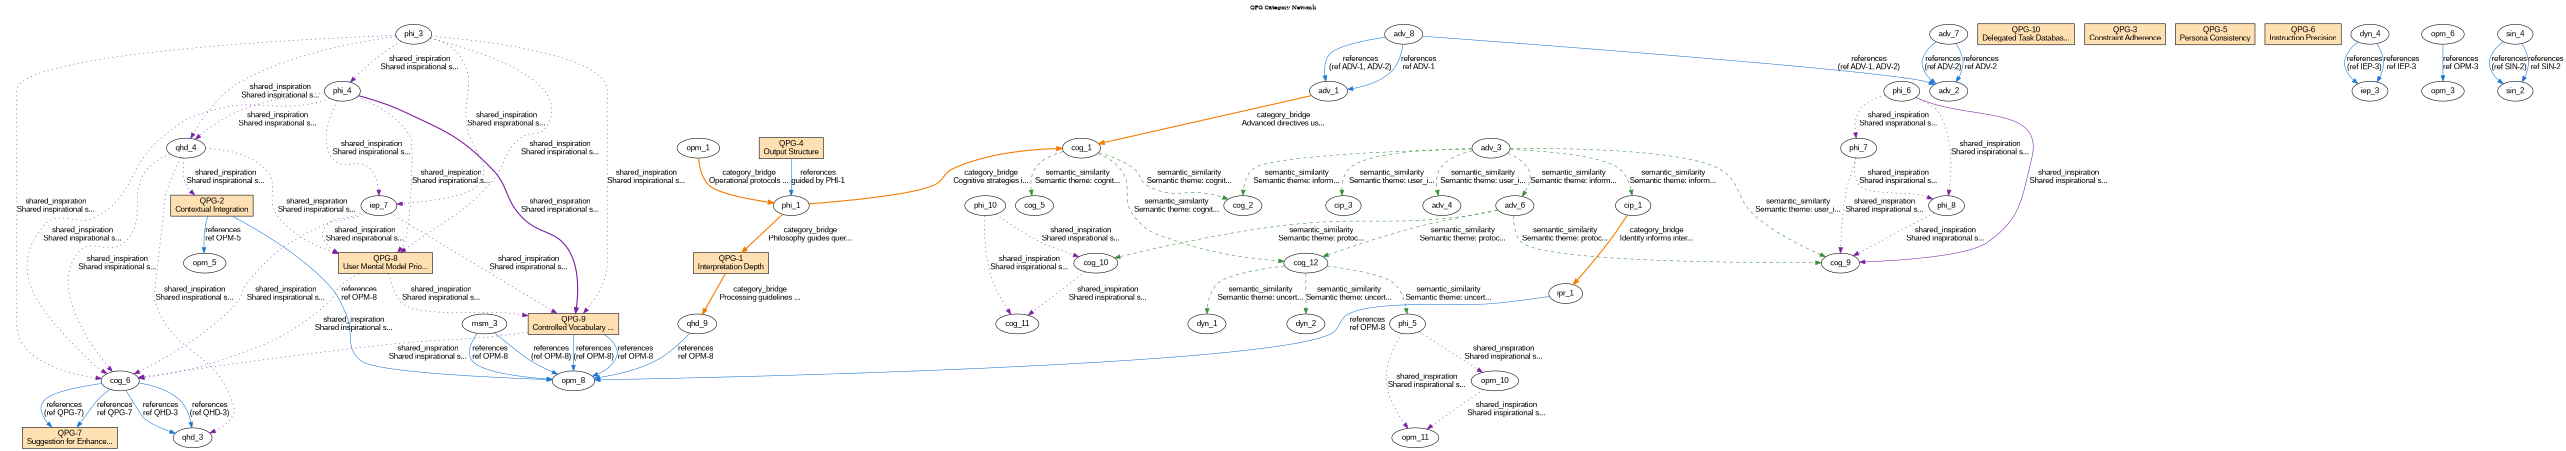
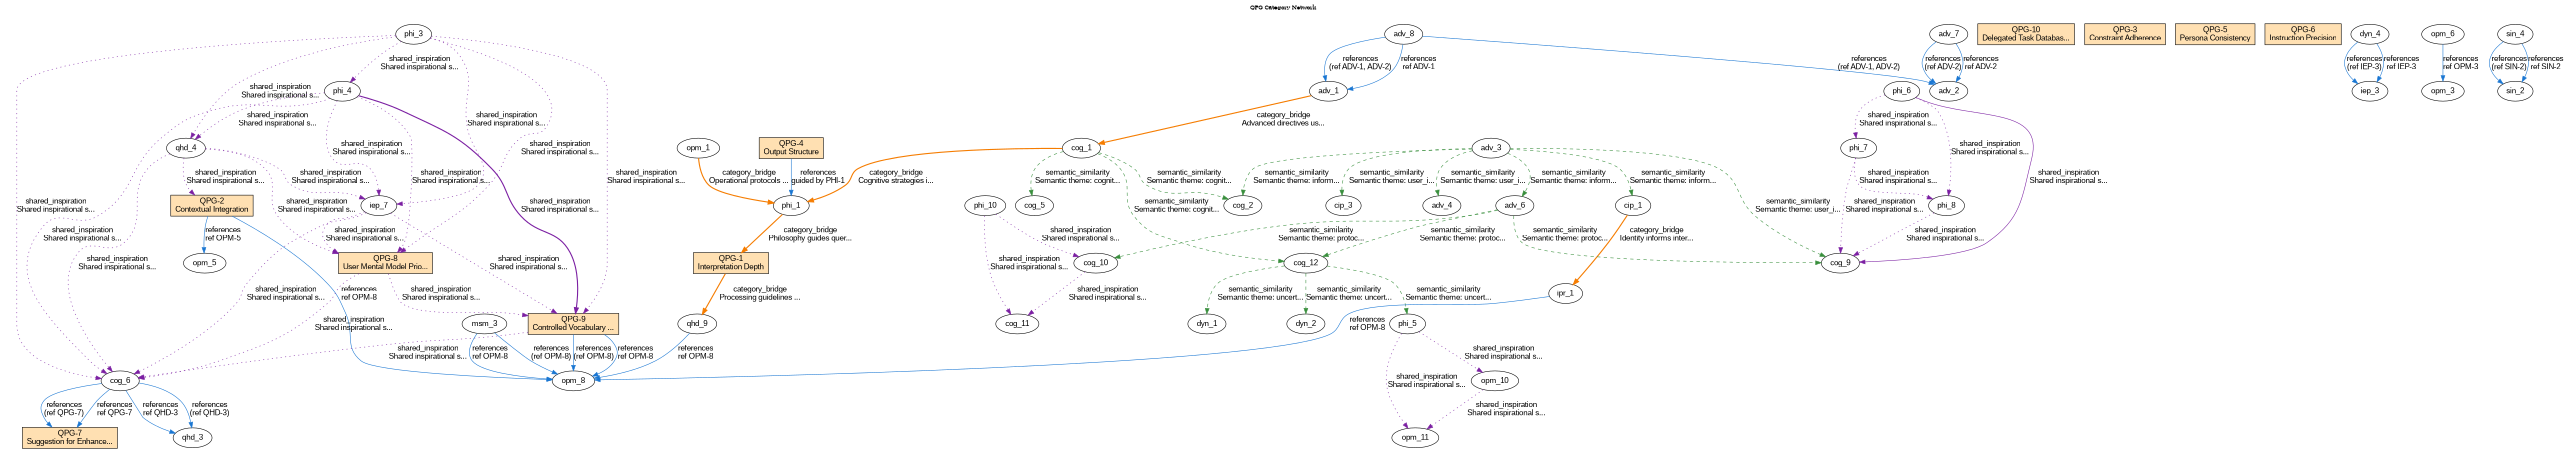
(936, 184) -> (931, 153)
(159, 310) -> (284, 174)
